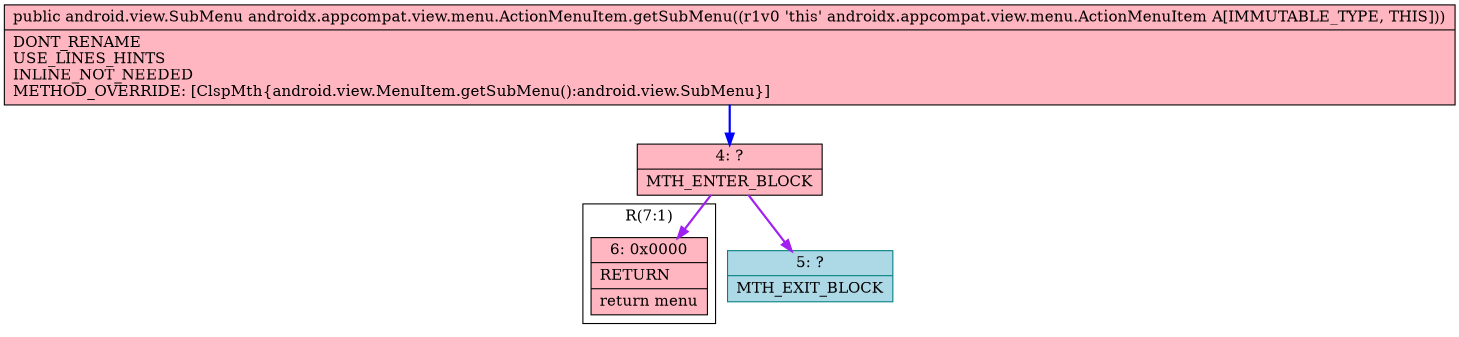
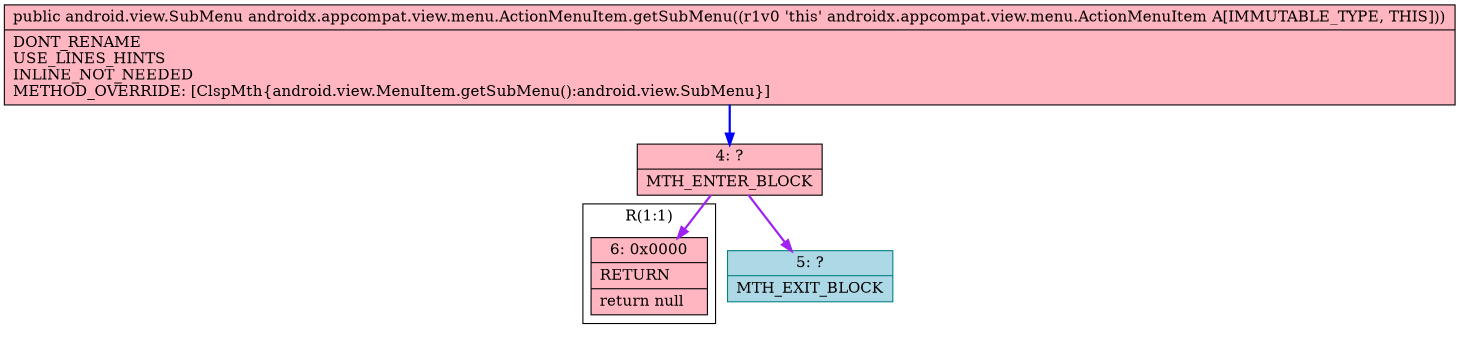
(649, 216) -> (649, 216)
(649, 301) -> (642, 301)
